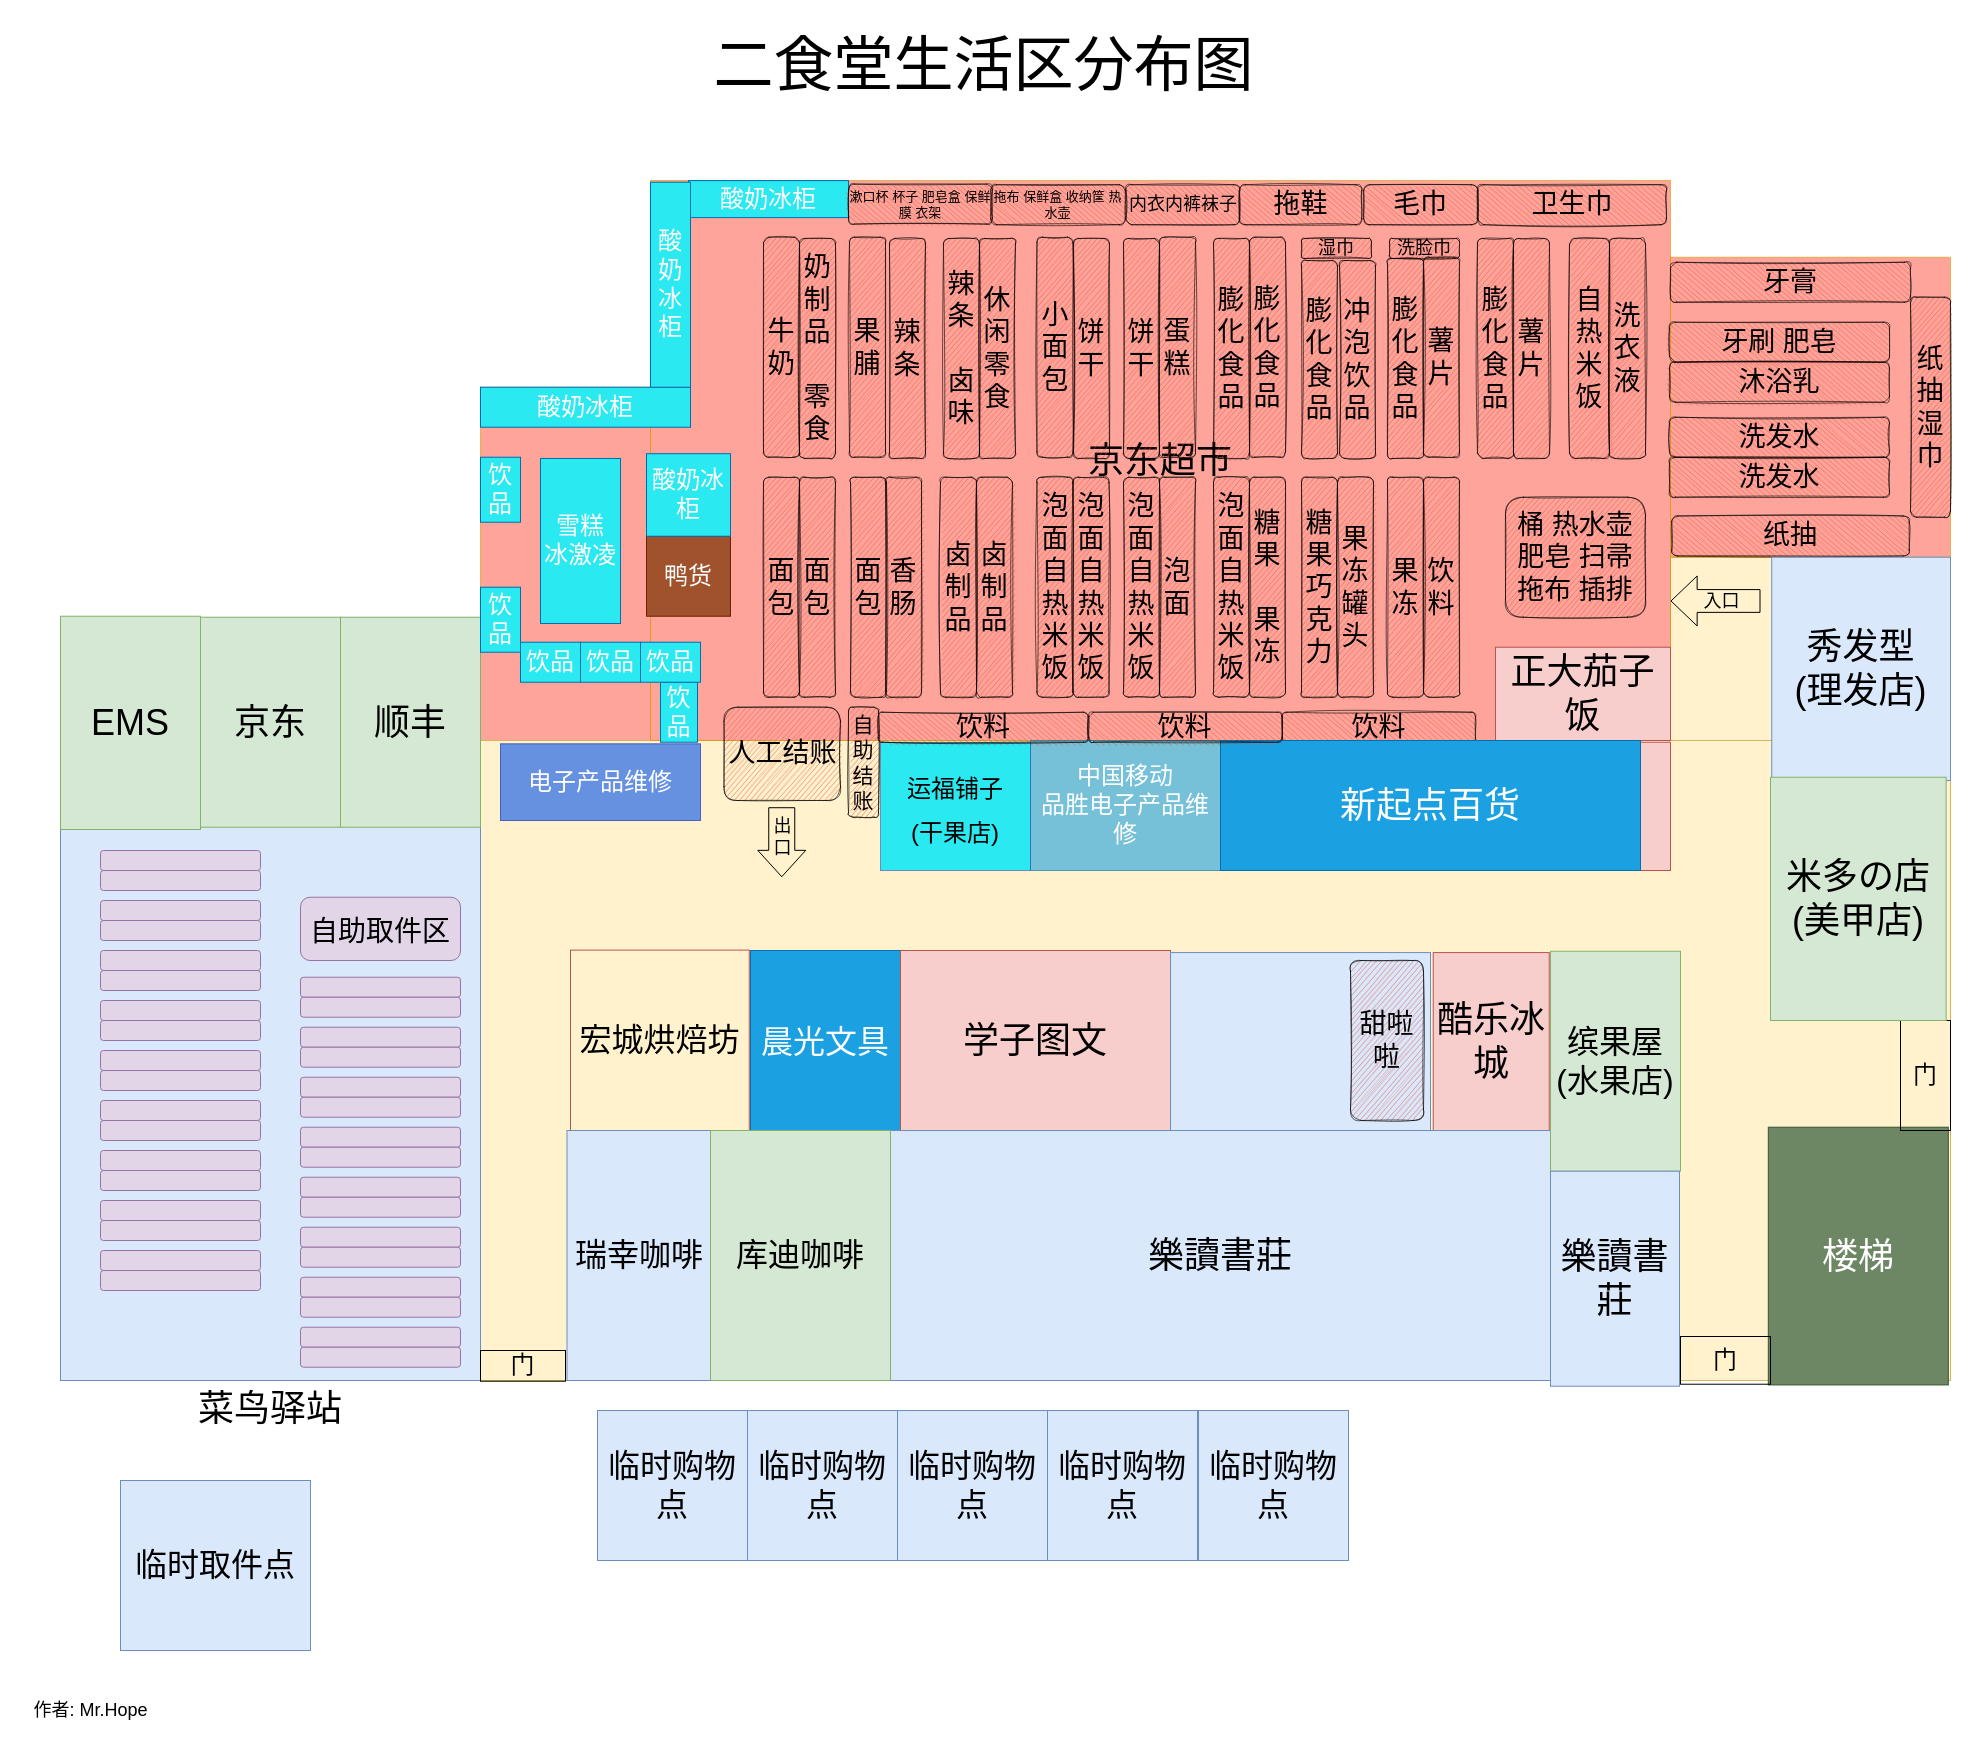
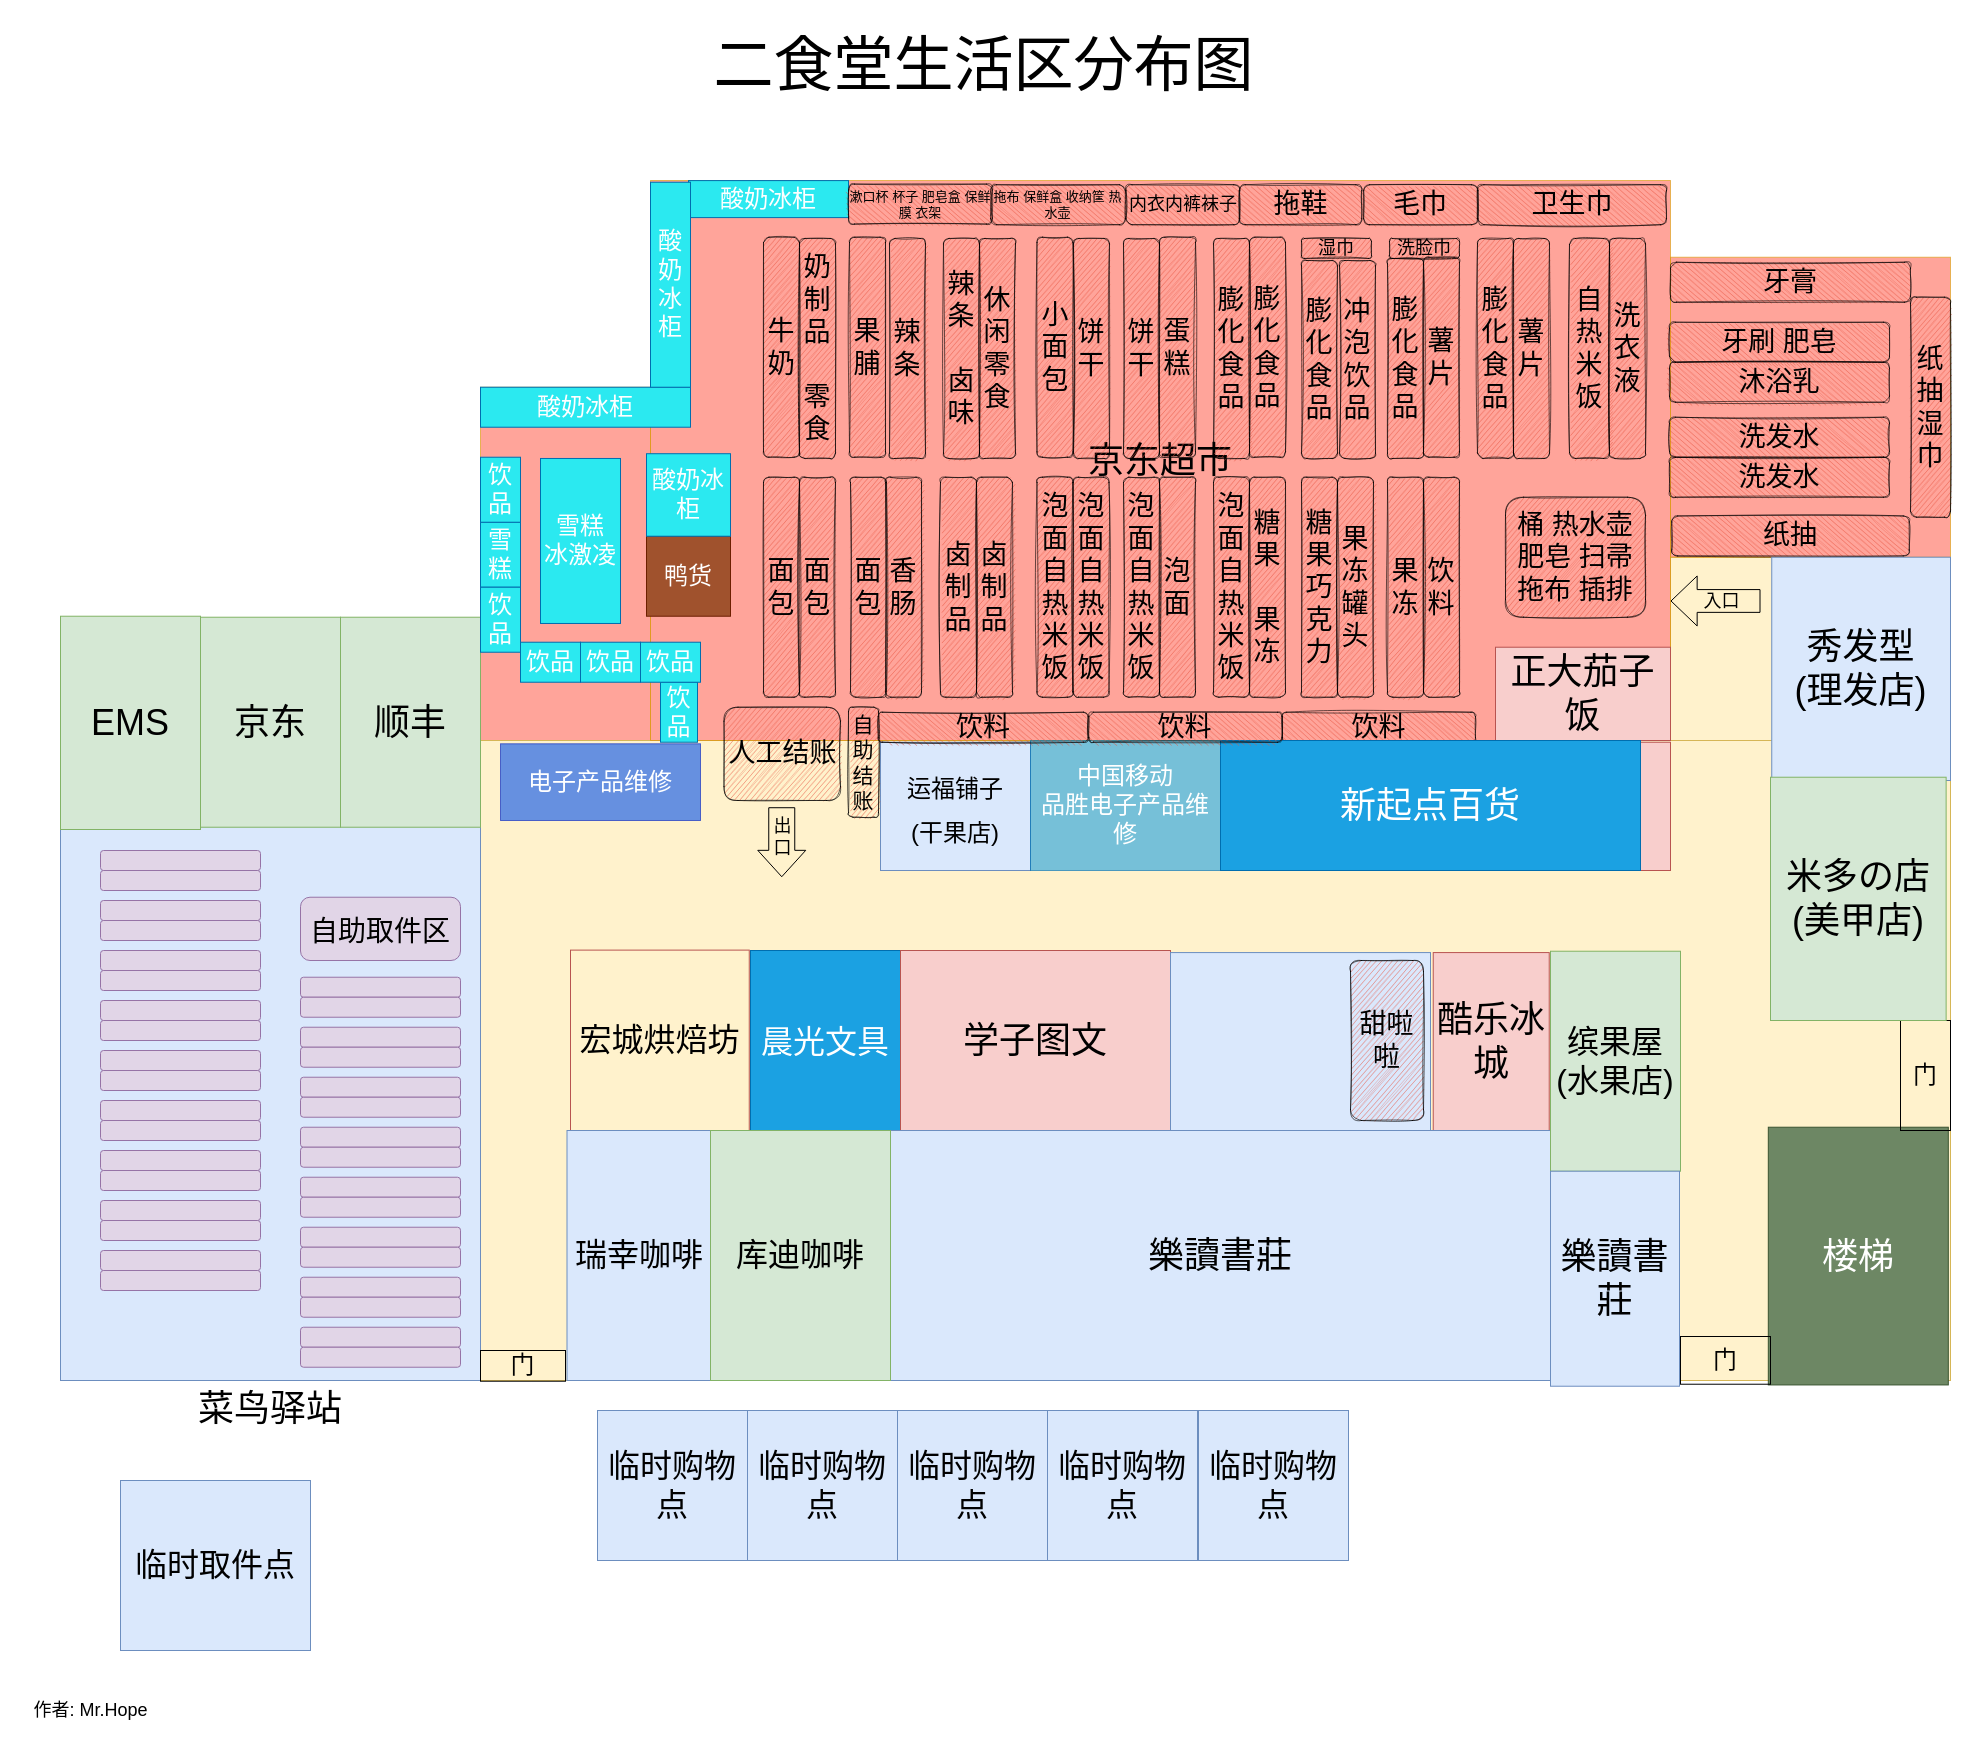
none -> (501, 555)
(956, 806) -> (956, 806)
